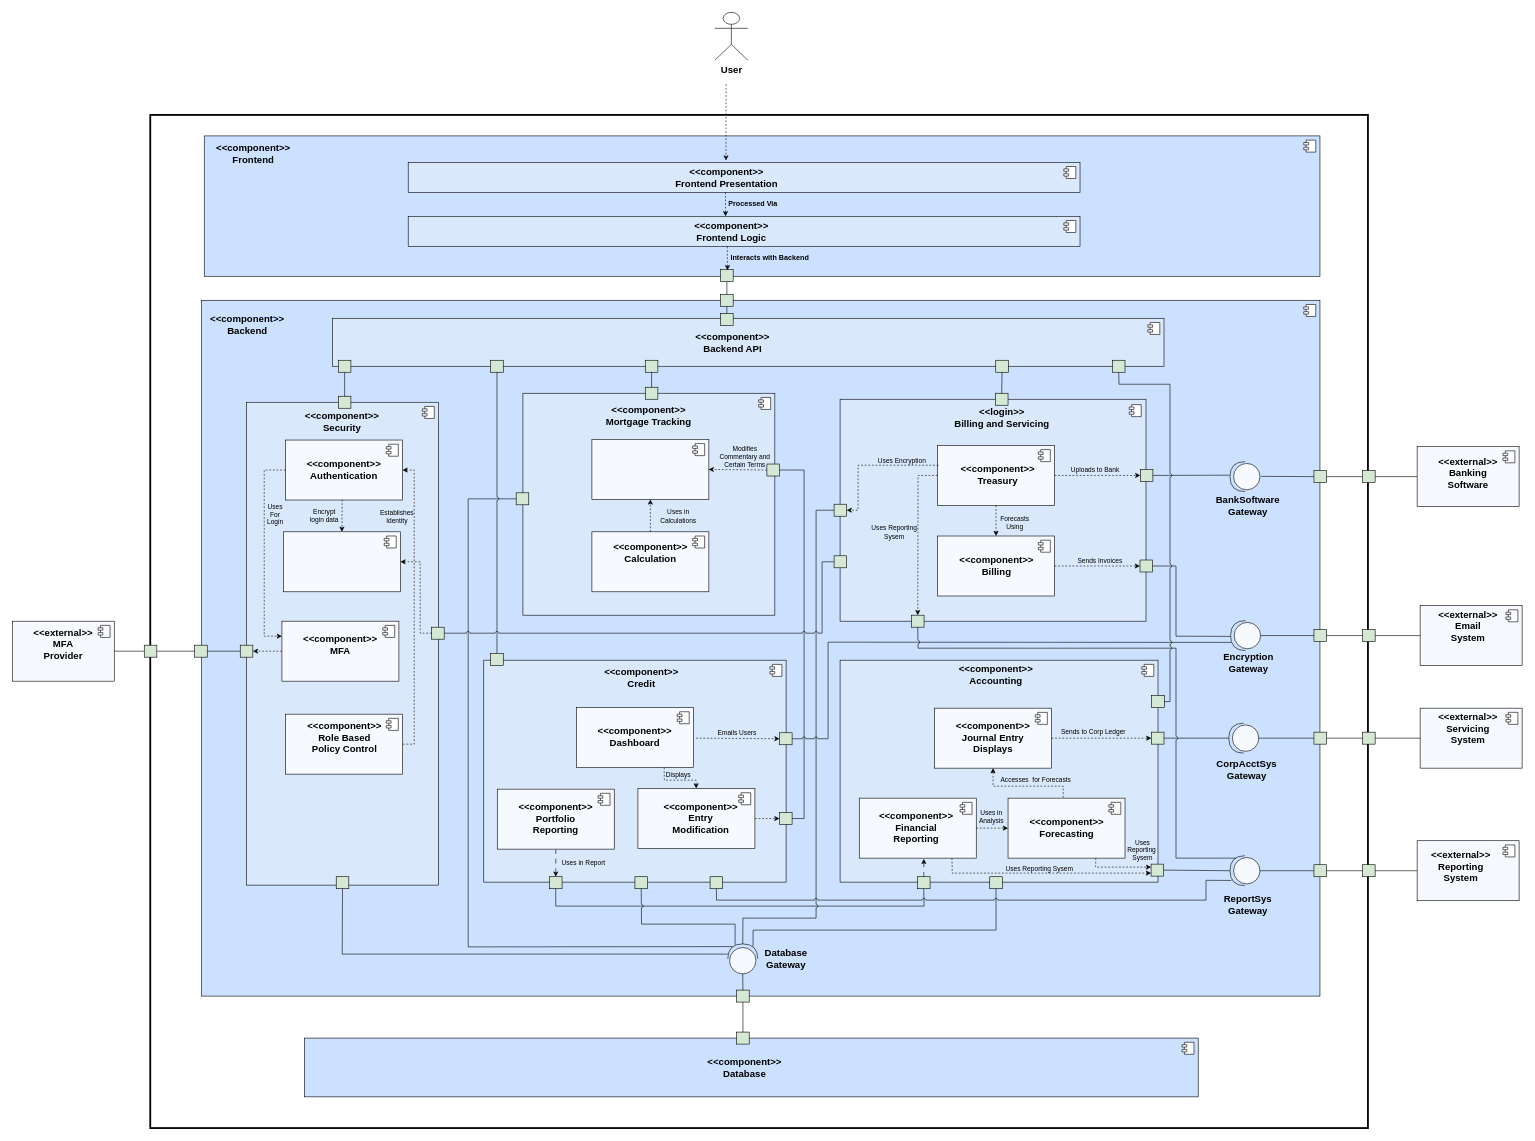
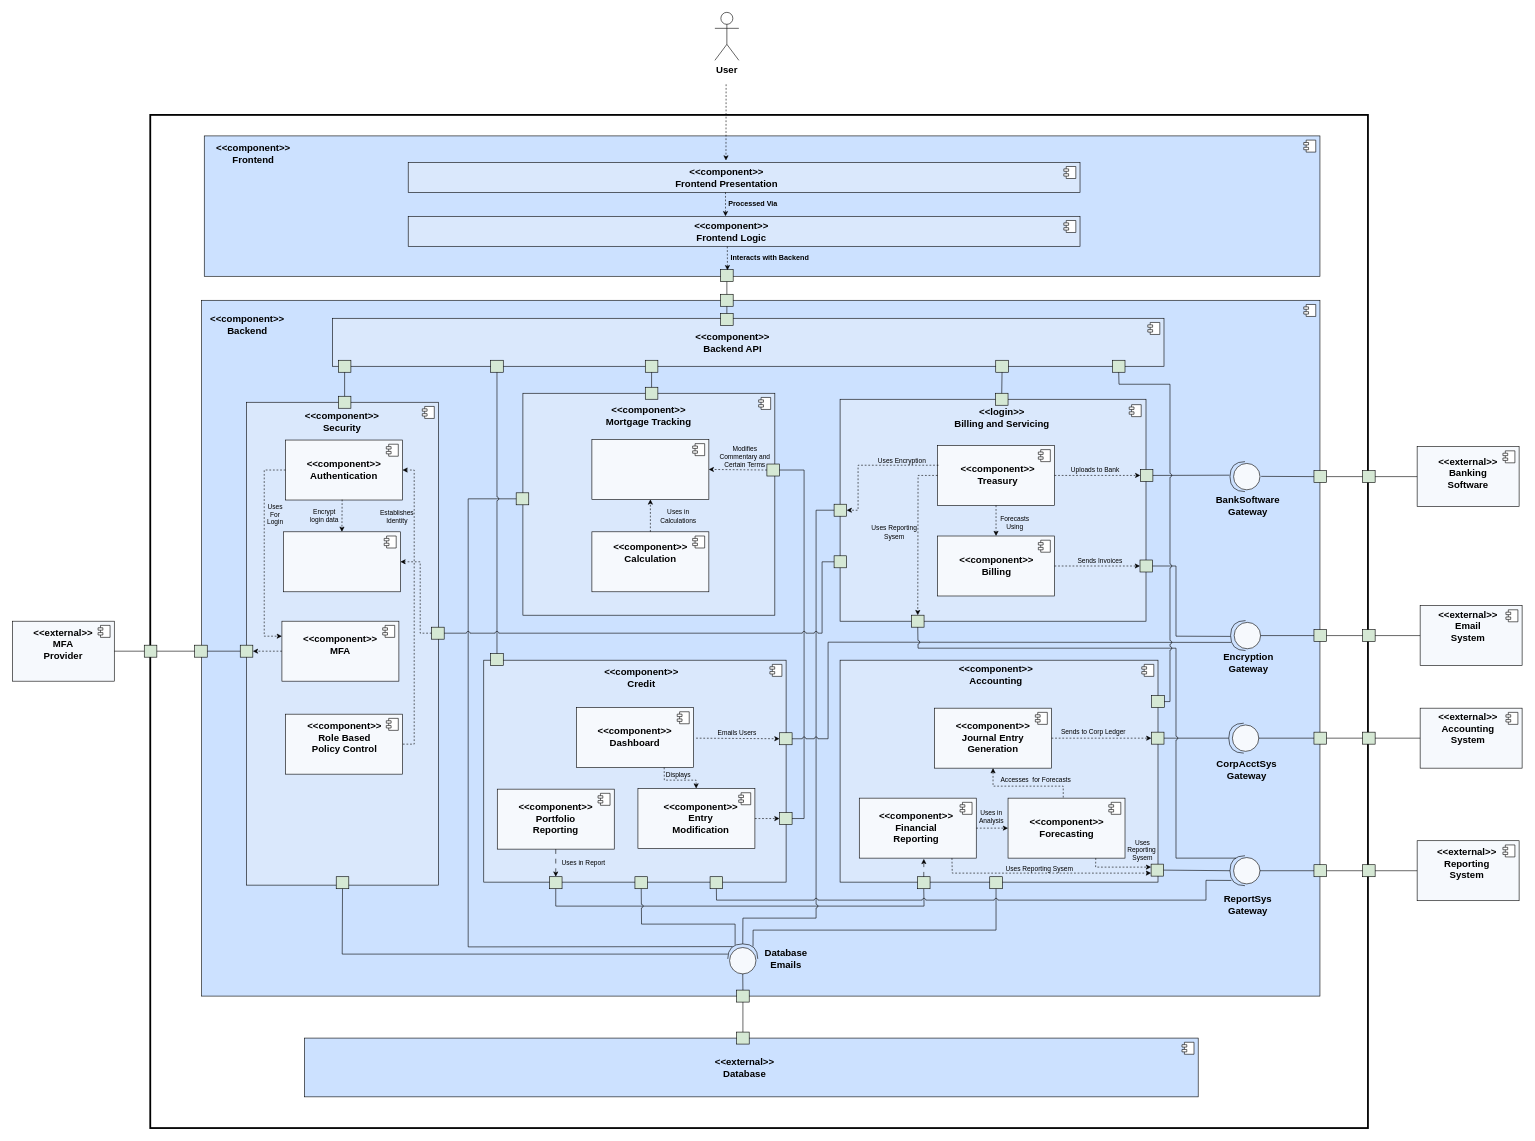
(732, 36) -> (727, 36)
(1469, 729) -> (1469, 729)
(993, 738) -> (993, 738)
(1461, 867) -> (1467, 864)
(786, 959) -> (786, 959)
(745, 1068) -> (745, 1068)
